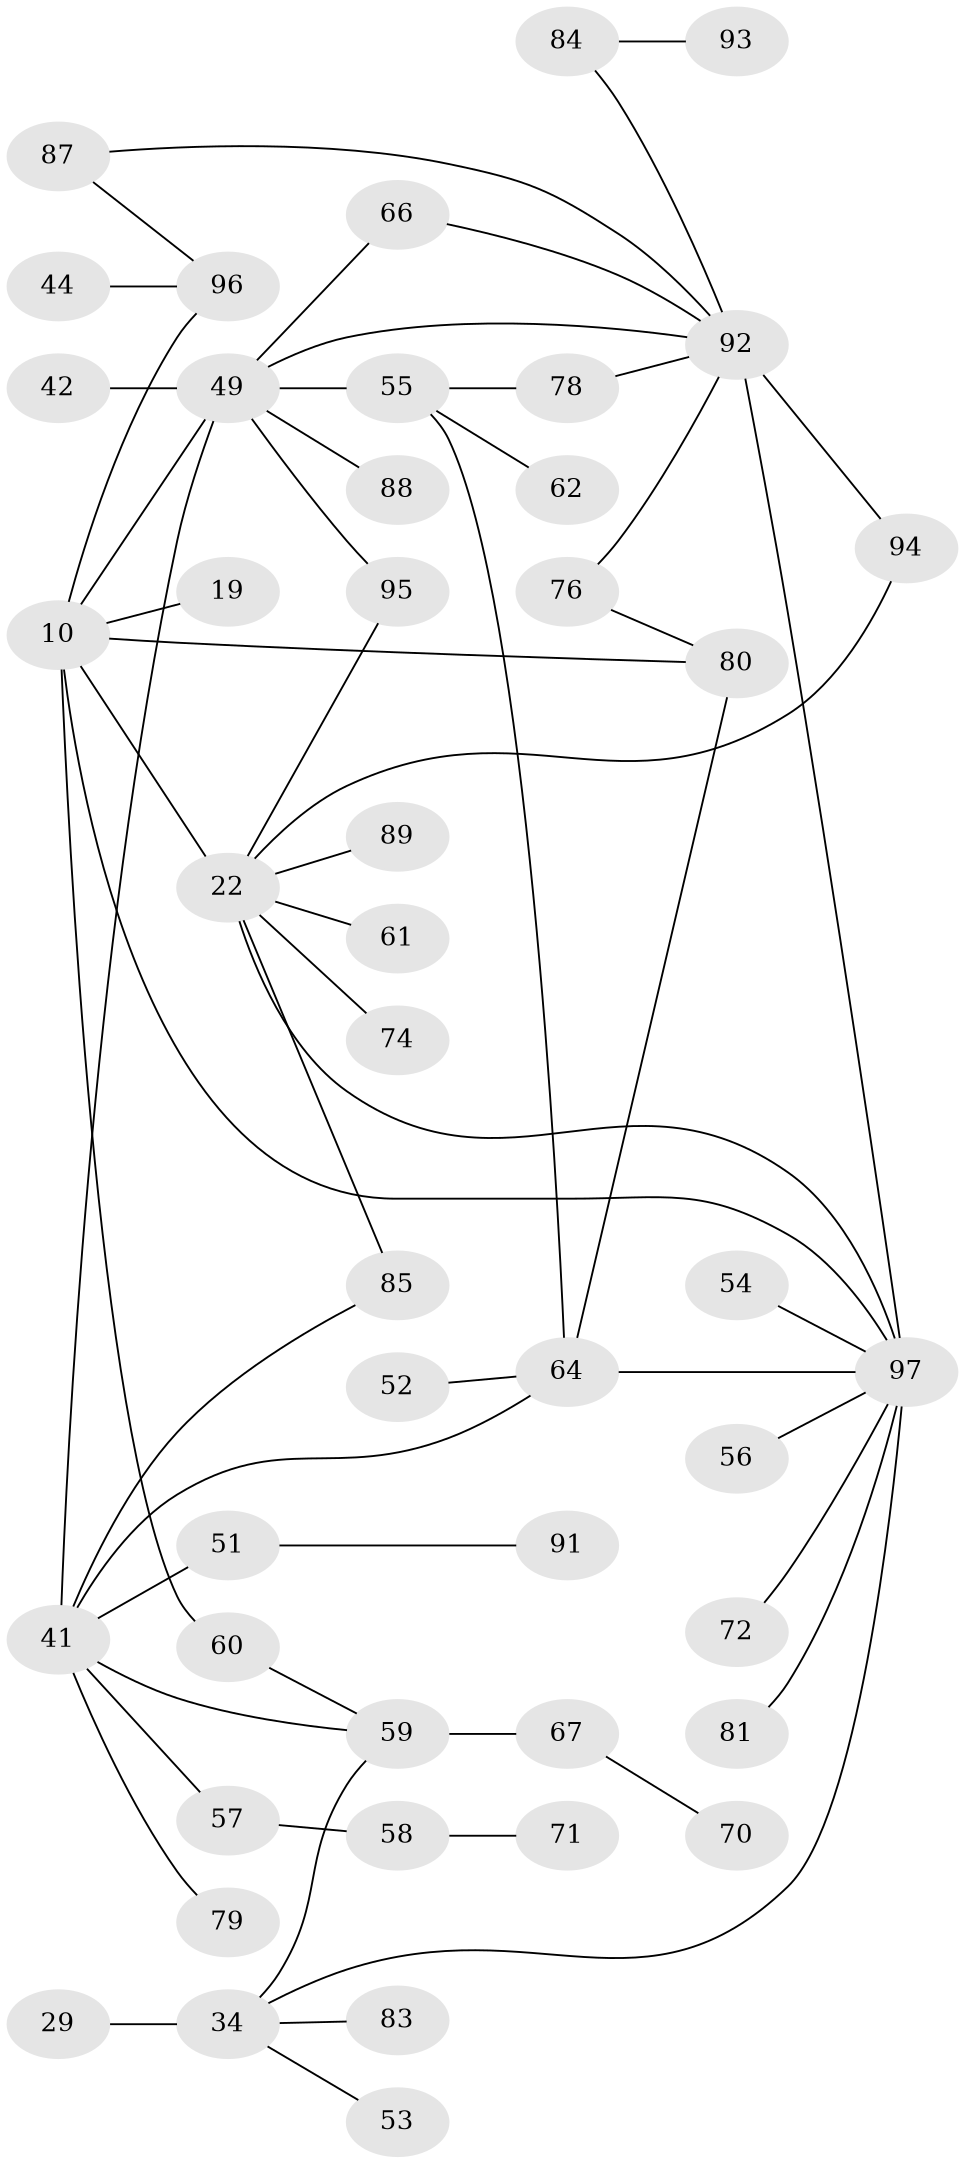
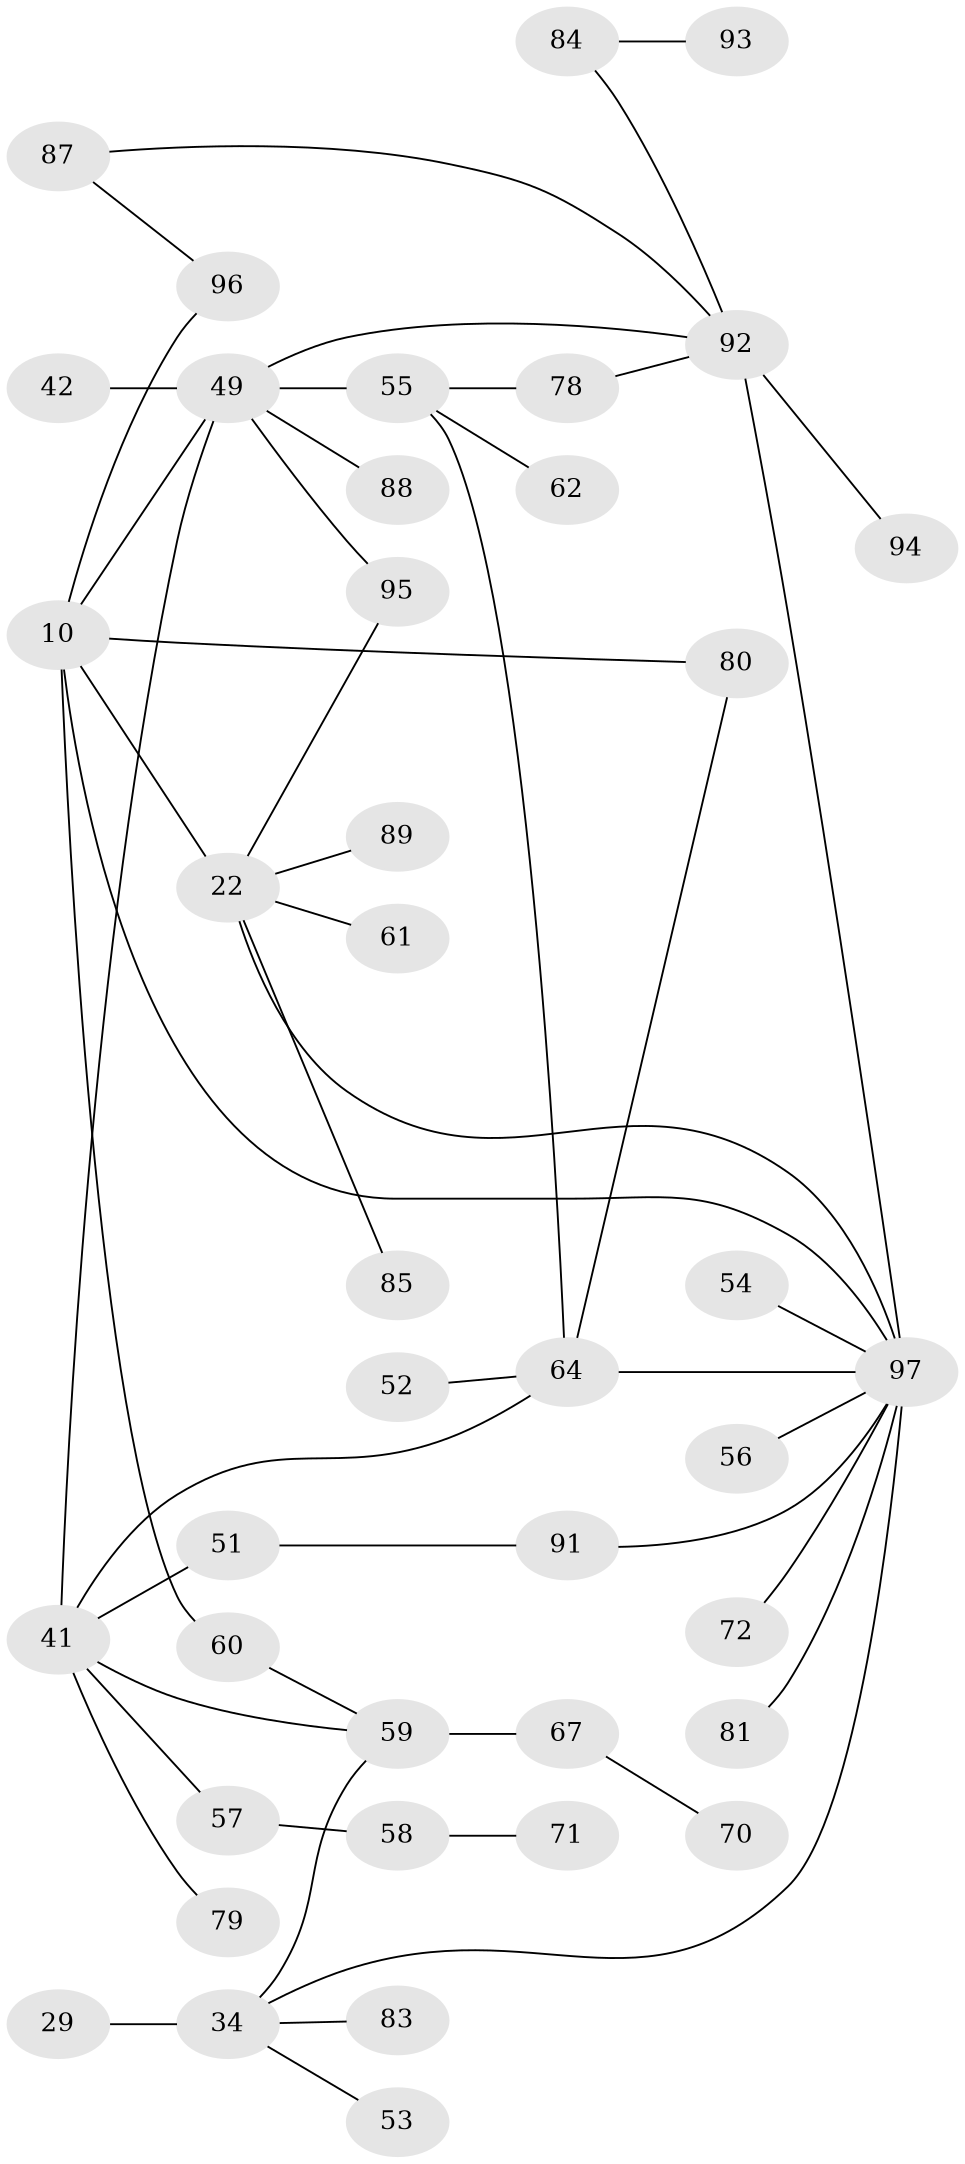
(398, 215) -> none
(58, 286) -> none
(228, 592) -> none
(567, 592) -> none
(596, 759) -> none
(398, 1040) -> none
(183, 1427) -> none
none -> (775, 1516)
